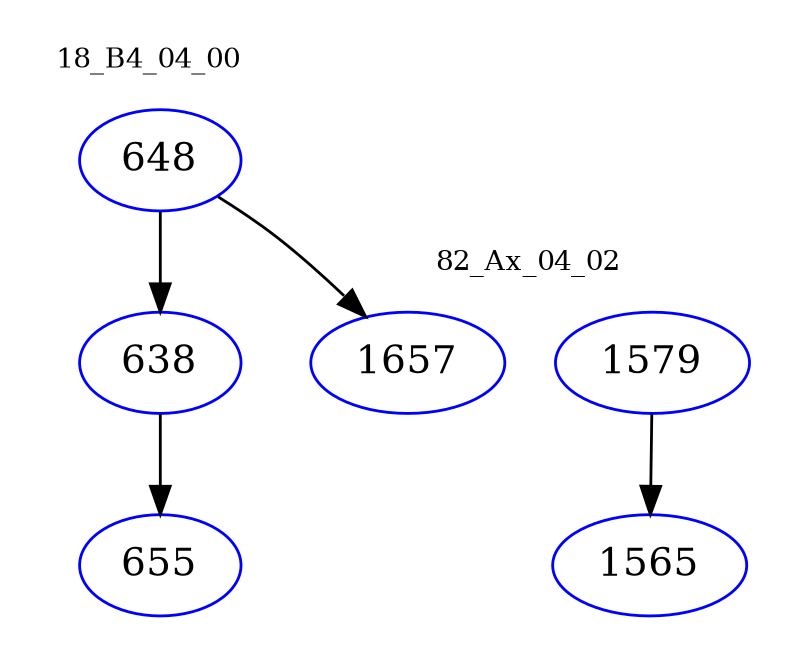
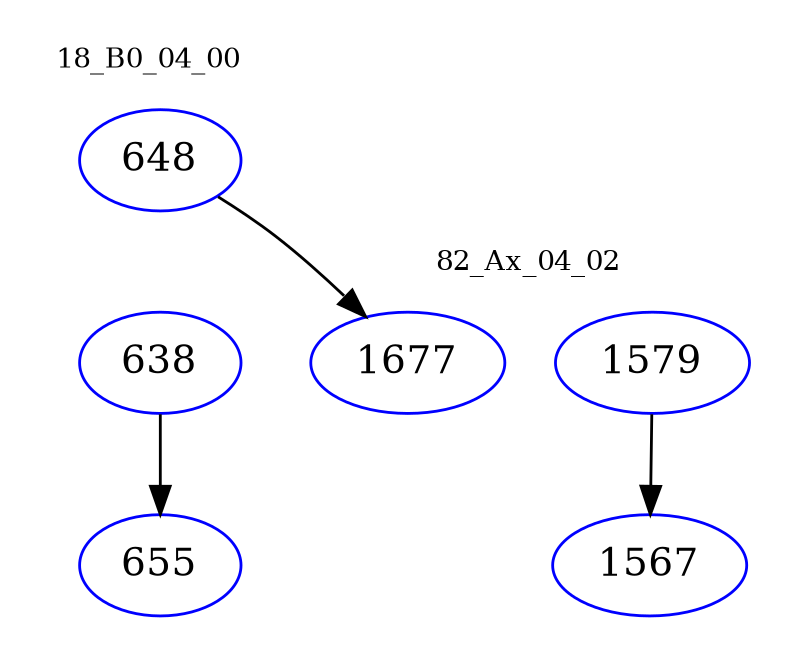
(149, 60) -> (149, 60)
(160, 248) -> none
(408, 363) -> (408, 363)
(650, 565) -> (650, 565)
